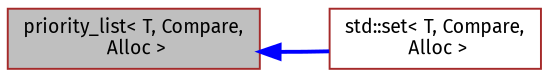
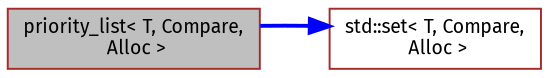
(304, 52) -> (285, 26)
